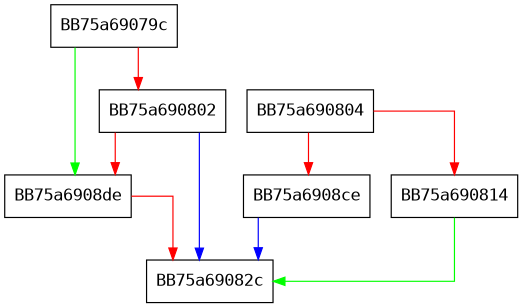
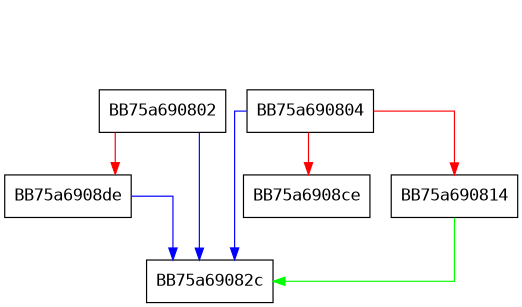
(114, 26) -> none
(173, 201) -> (173, 201)
(258, 233) -> (235, 173)
